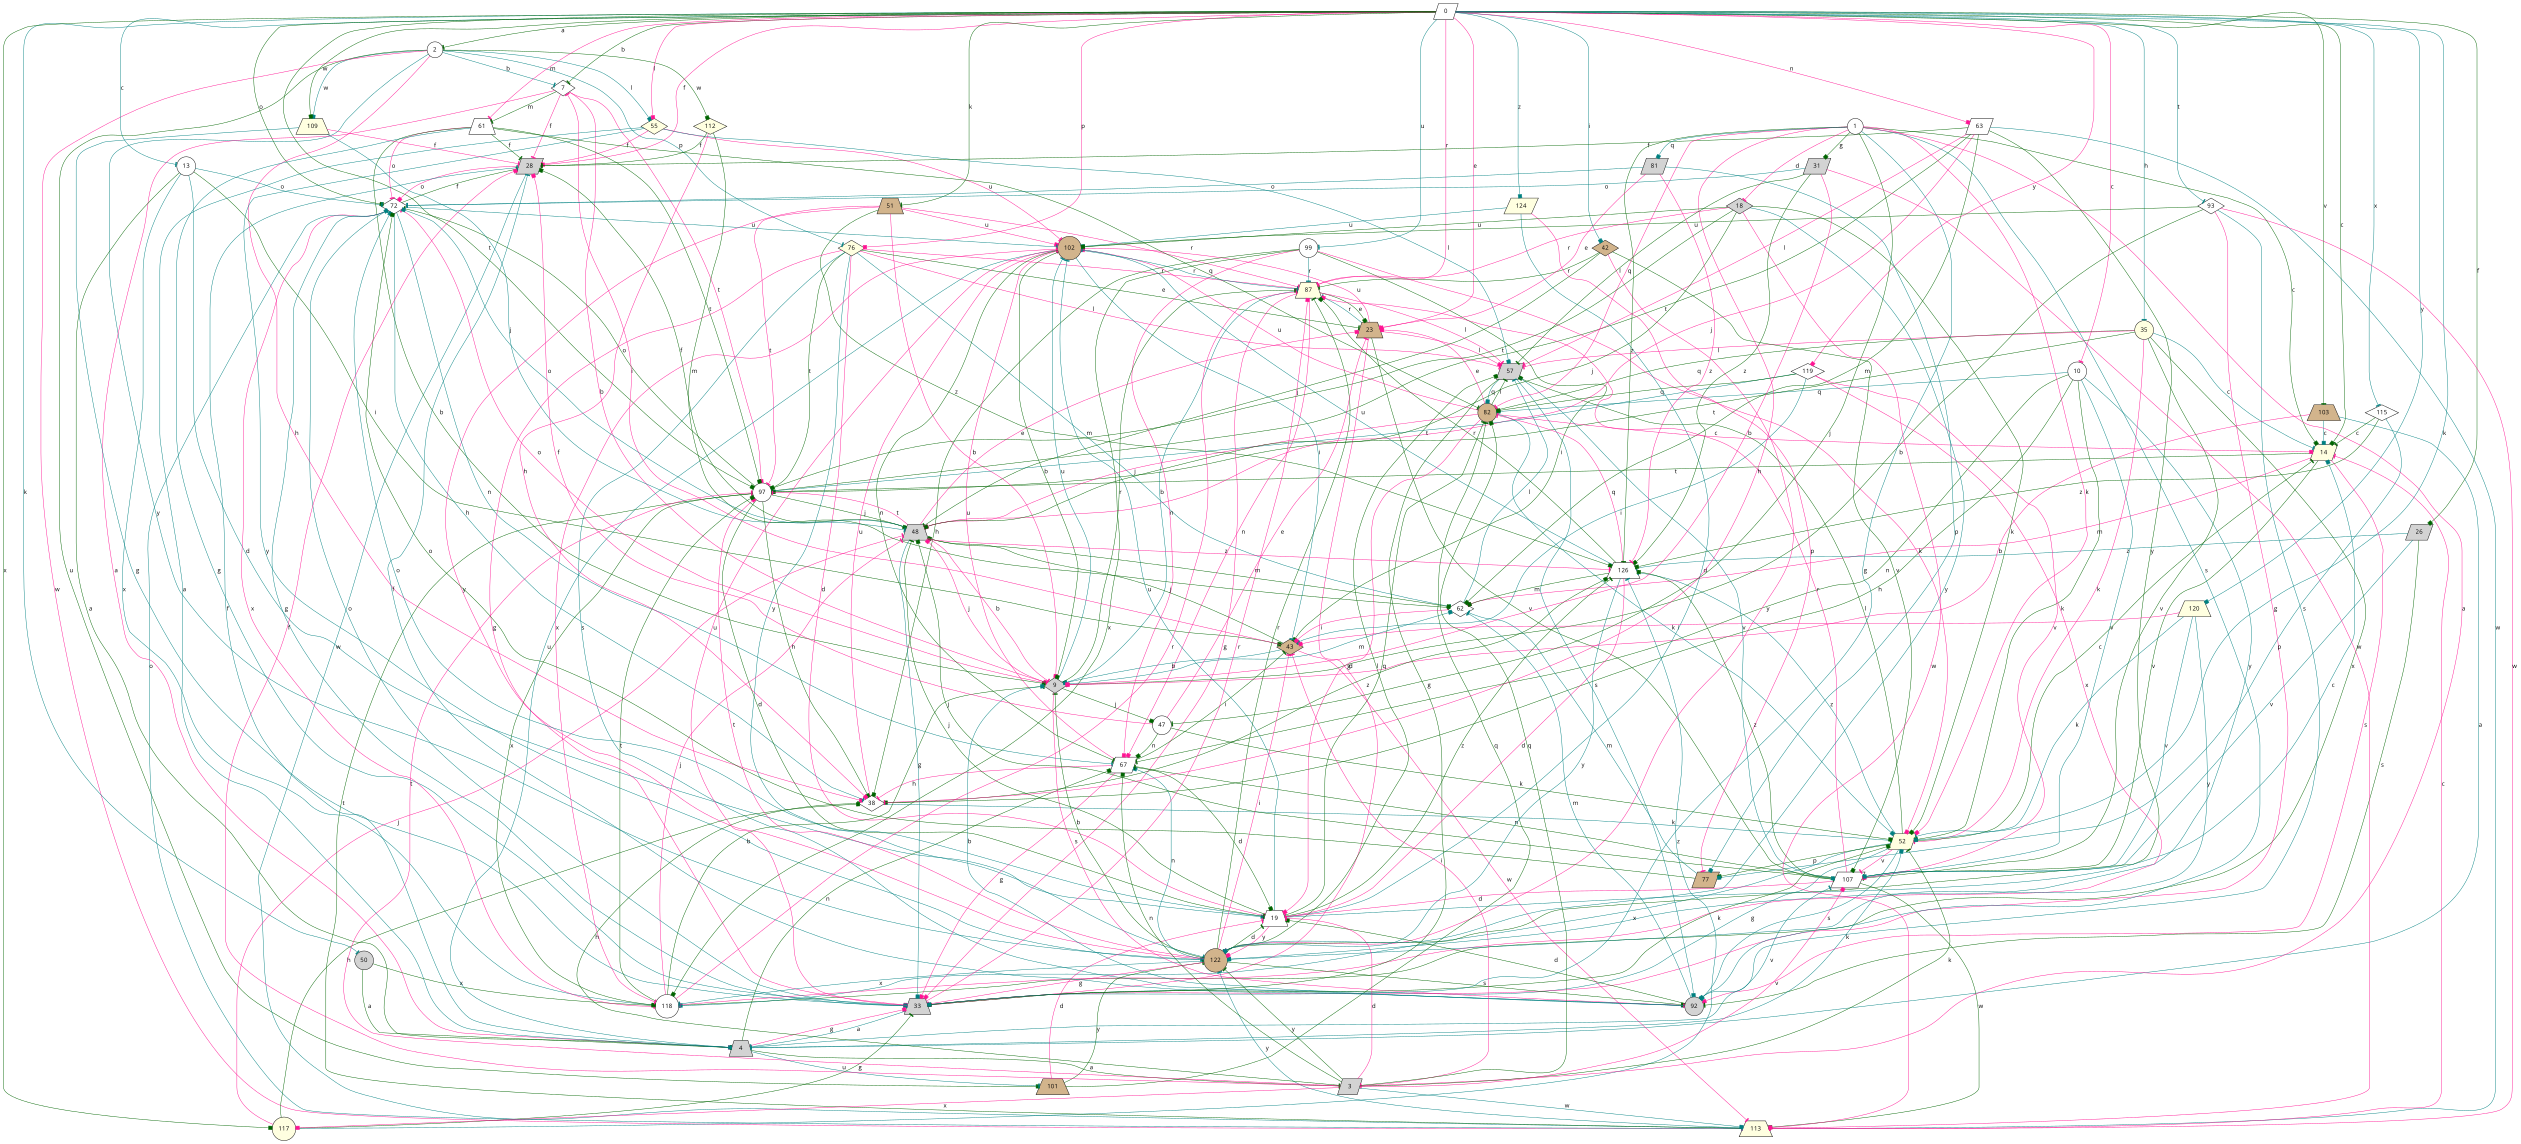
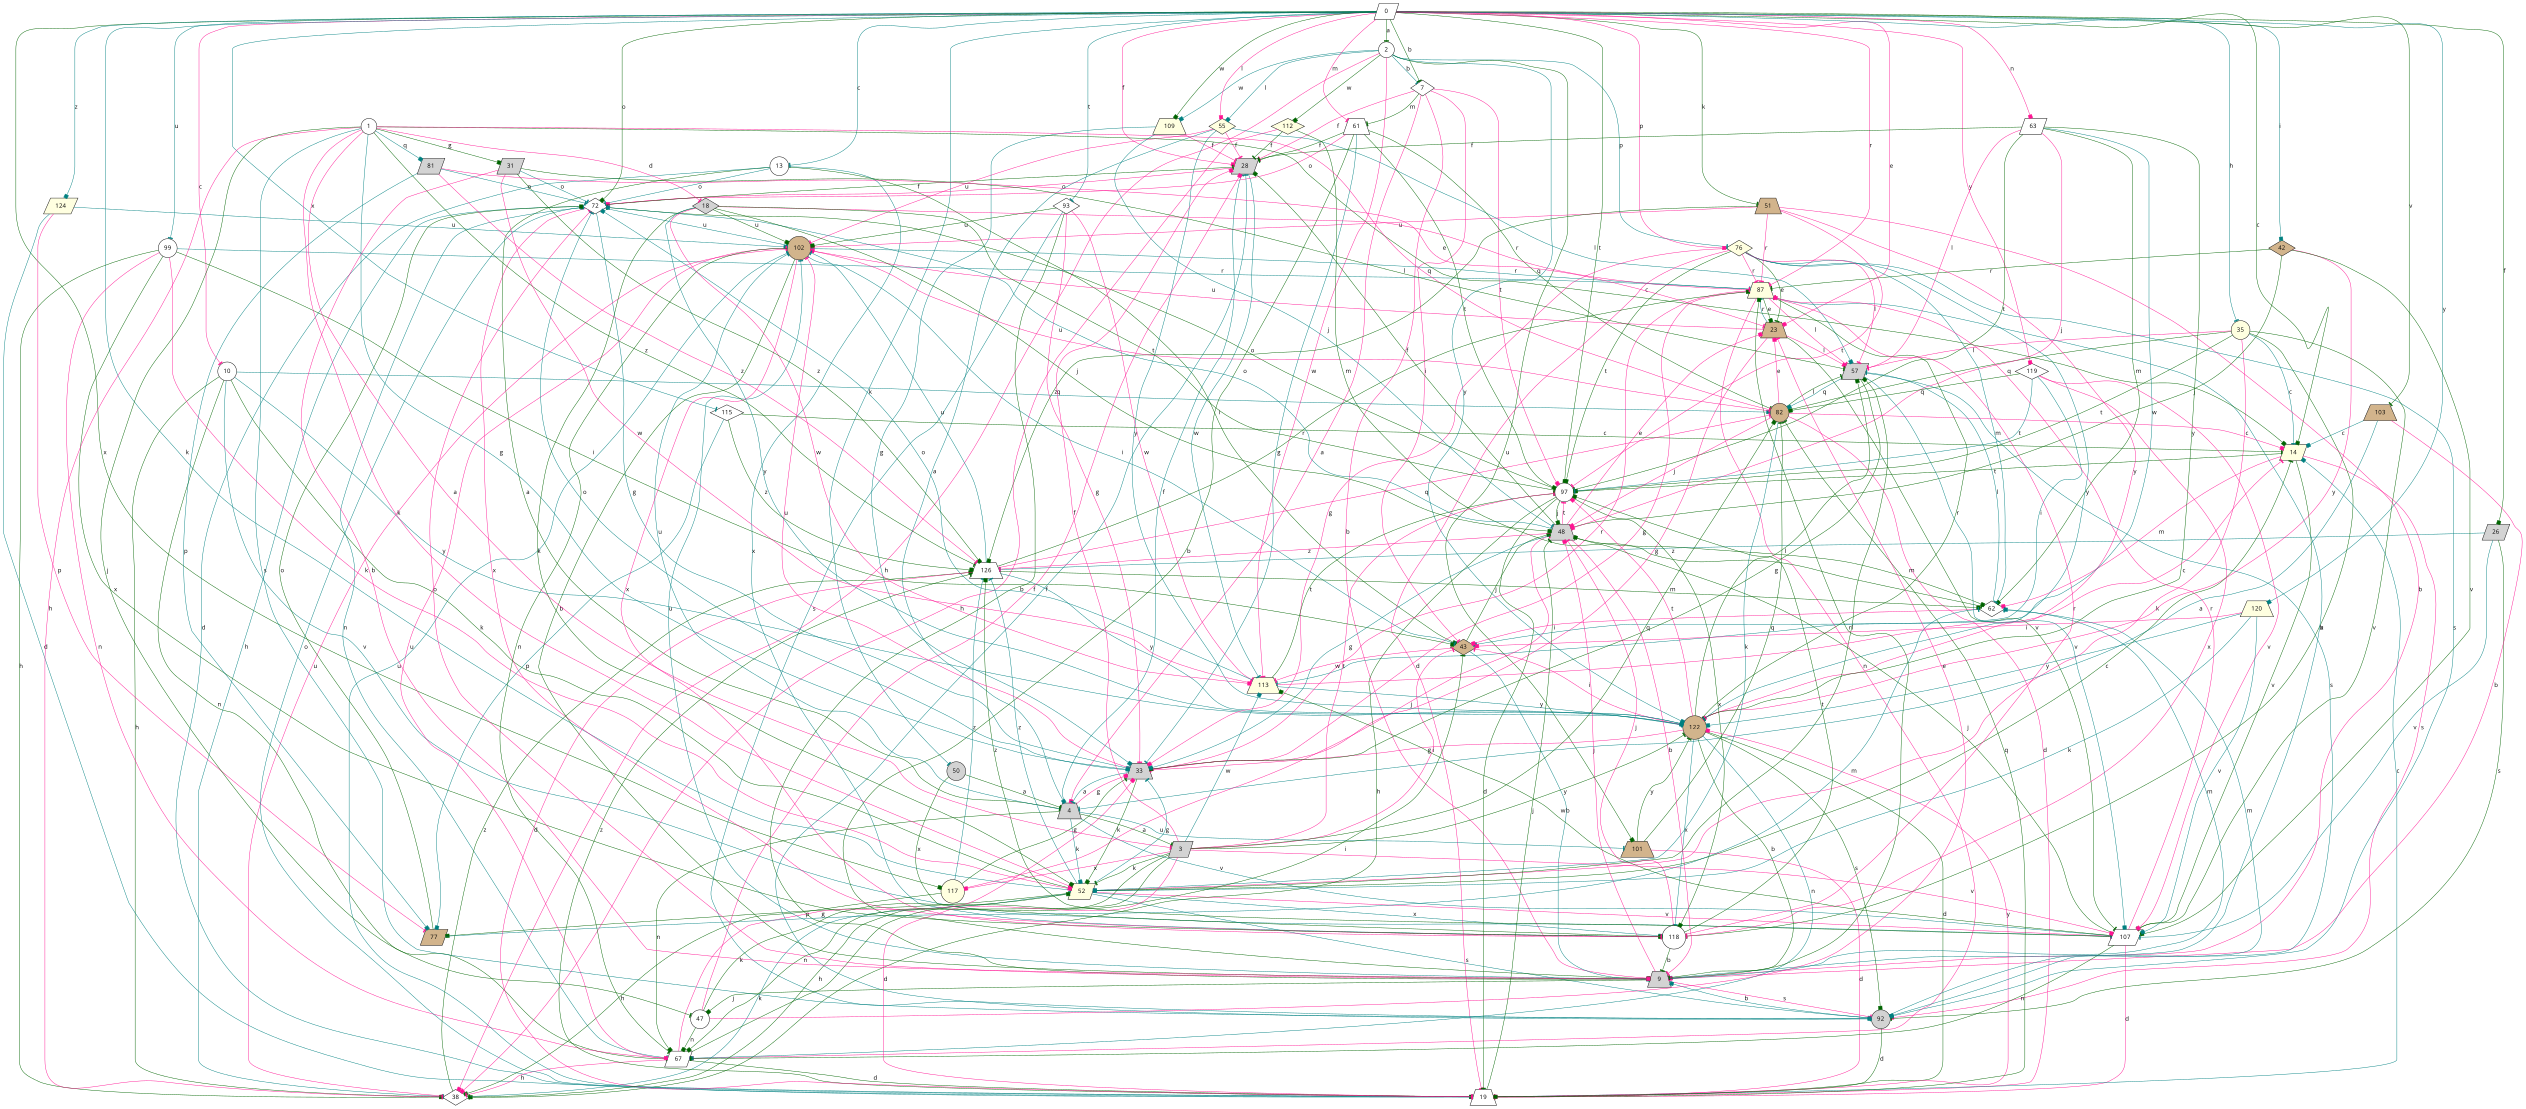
(793, 541) -> (1424, 343)
(1055, 685) -> (1659, 979)
